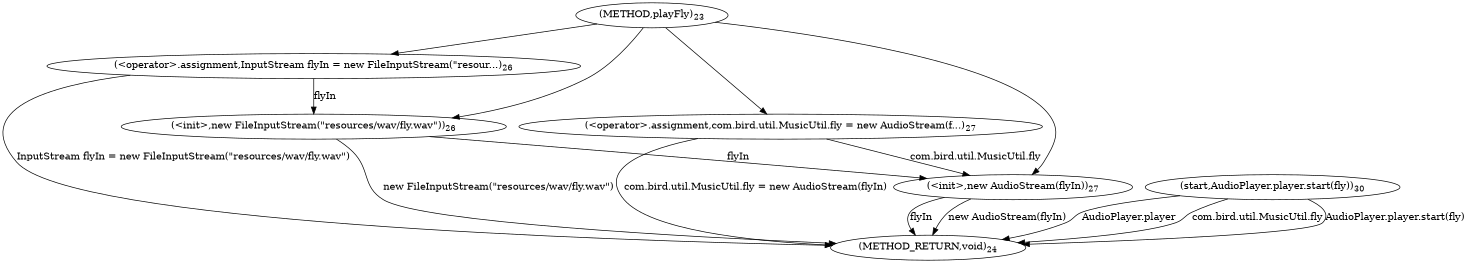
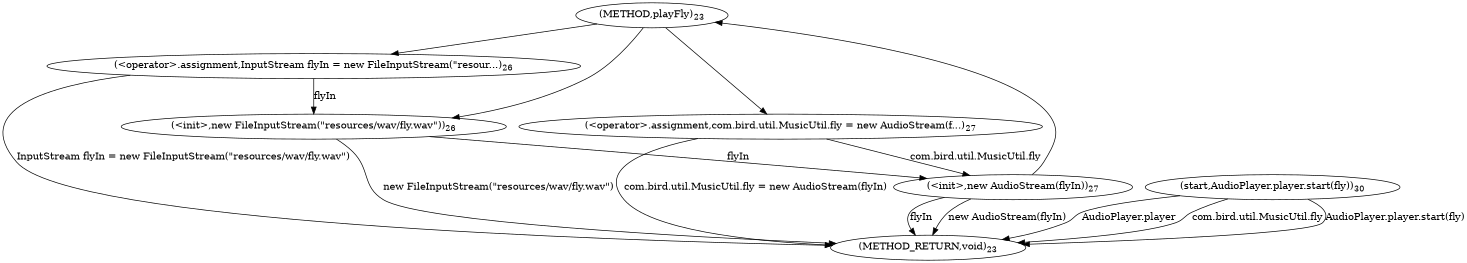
(918, 57) -> (925, 58)
(992, 247) -> (992, 247)
